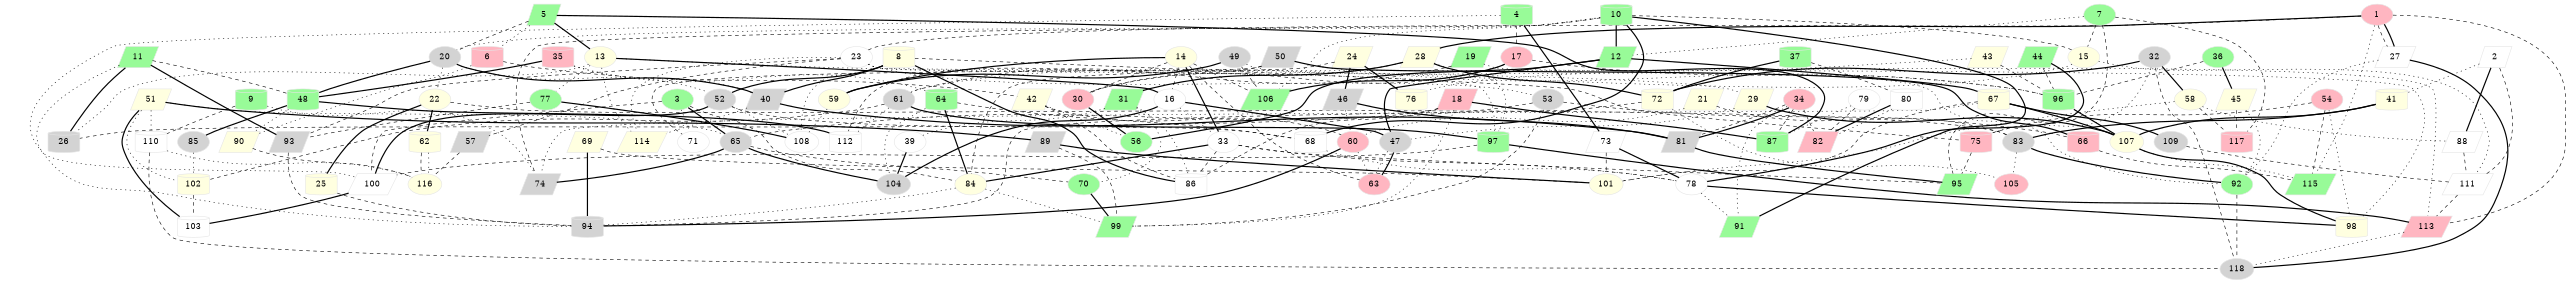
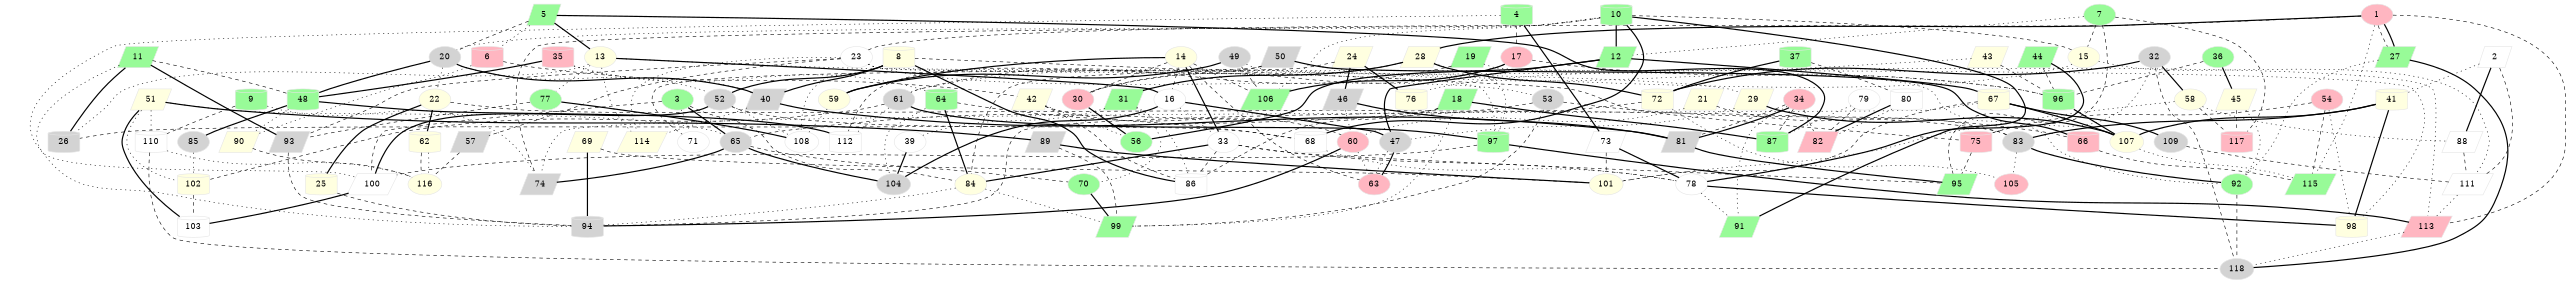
(2395, 57) -> (2395, 57)
(1457, 100) -> (1457, 100)
(2218, 161) -> (2372, 163)
(2447, 206) -> (2447, 206)
